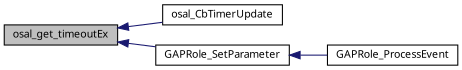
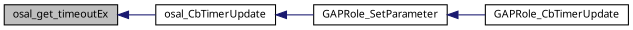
(142, 45) -> (300, 15)
(393, 55) -> (557, 15)
